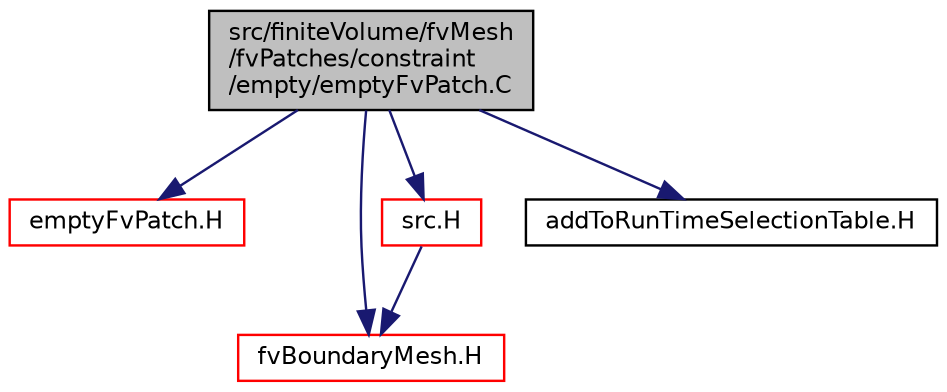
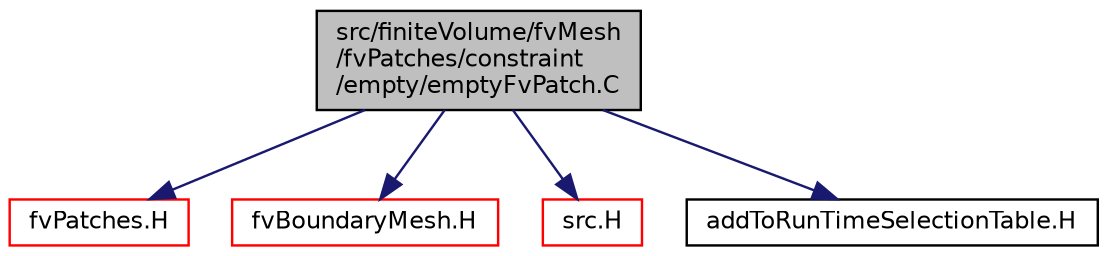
(127, 222) -> (99, 222)
(407, 279) -> none
